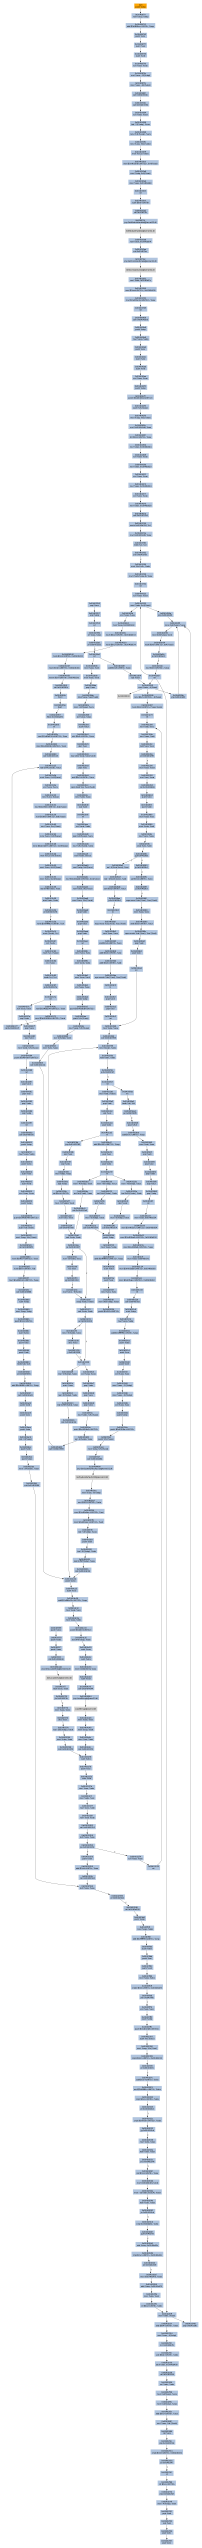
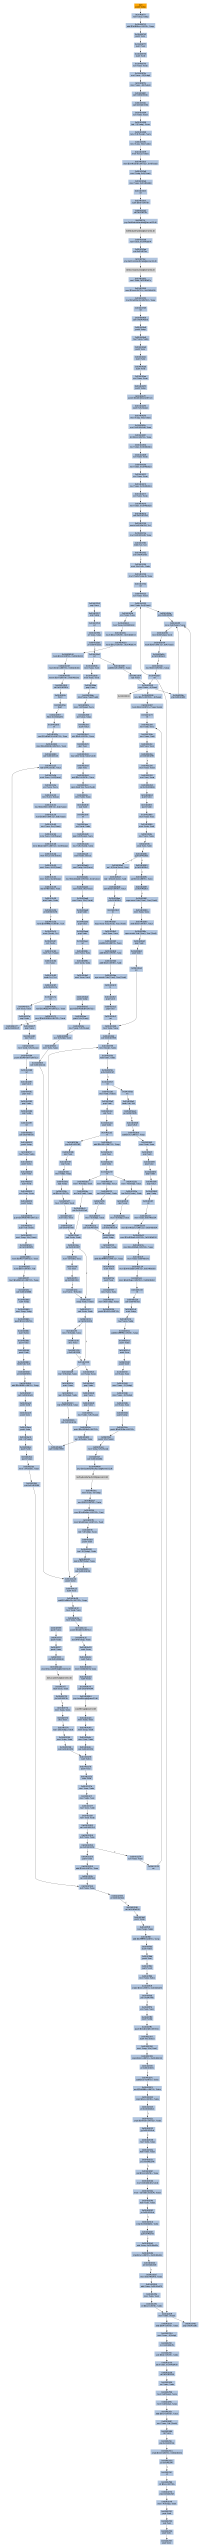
(82, 986) -> none
